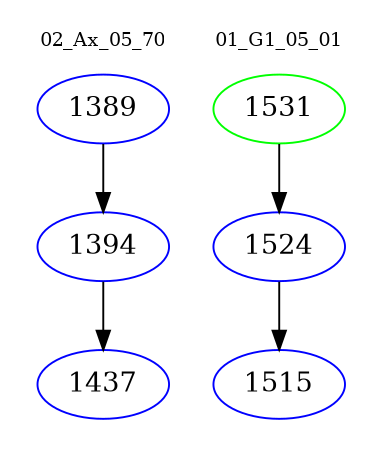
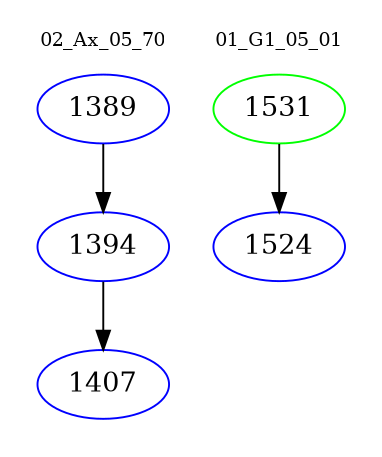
(103, 384) -> (103, 384)
(279, 384) -> none
